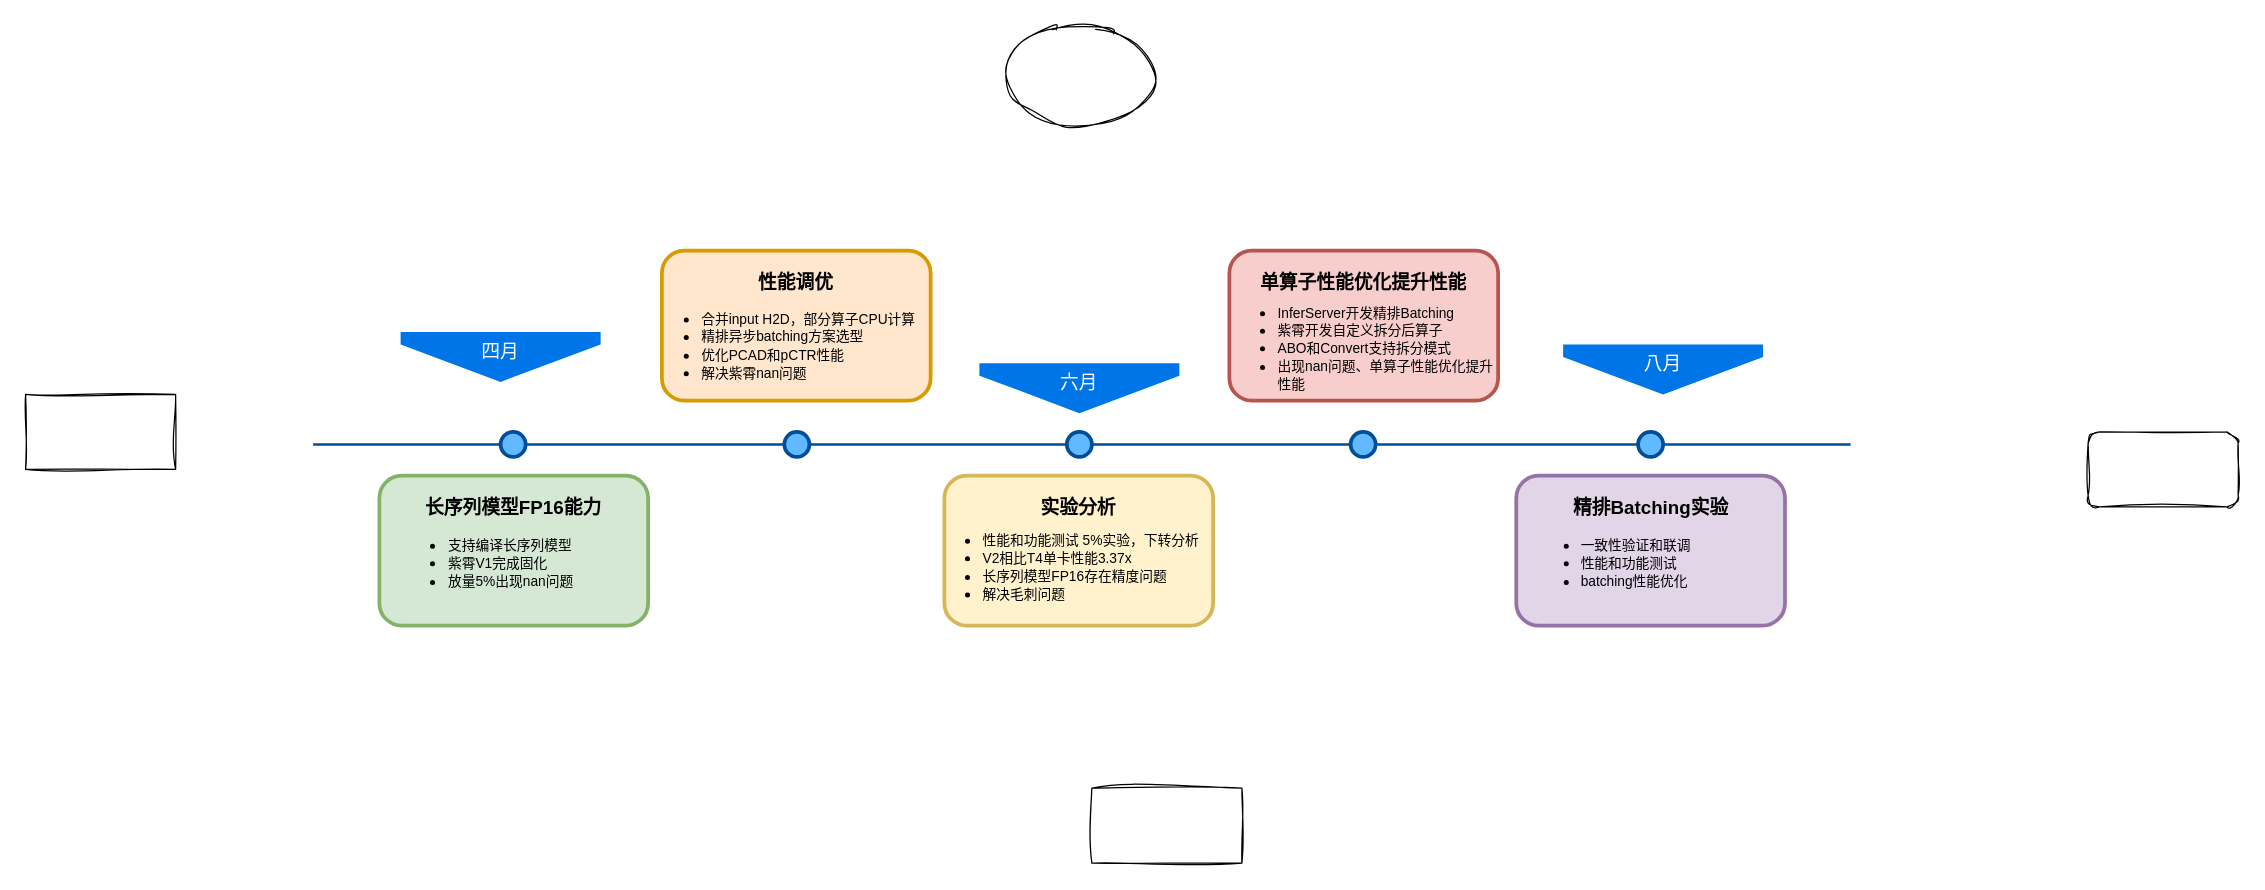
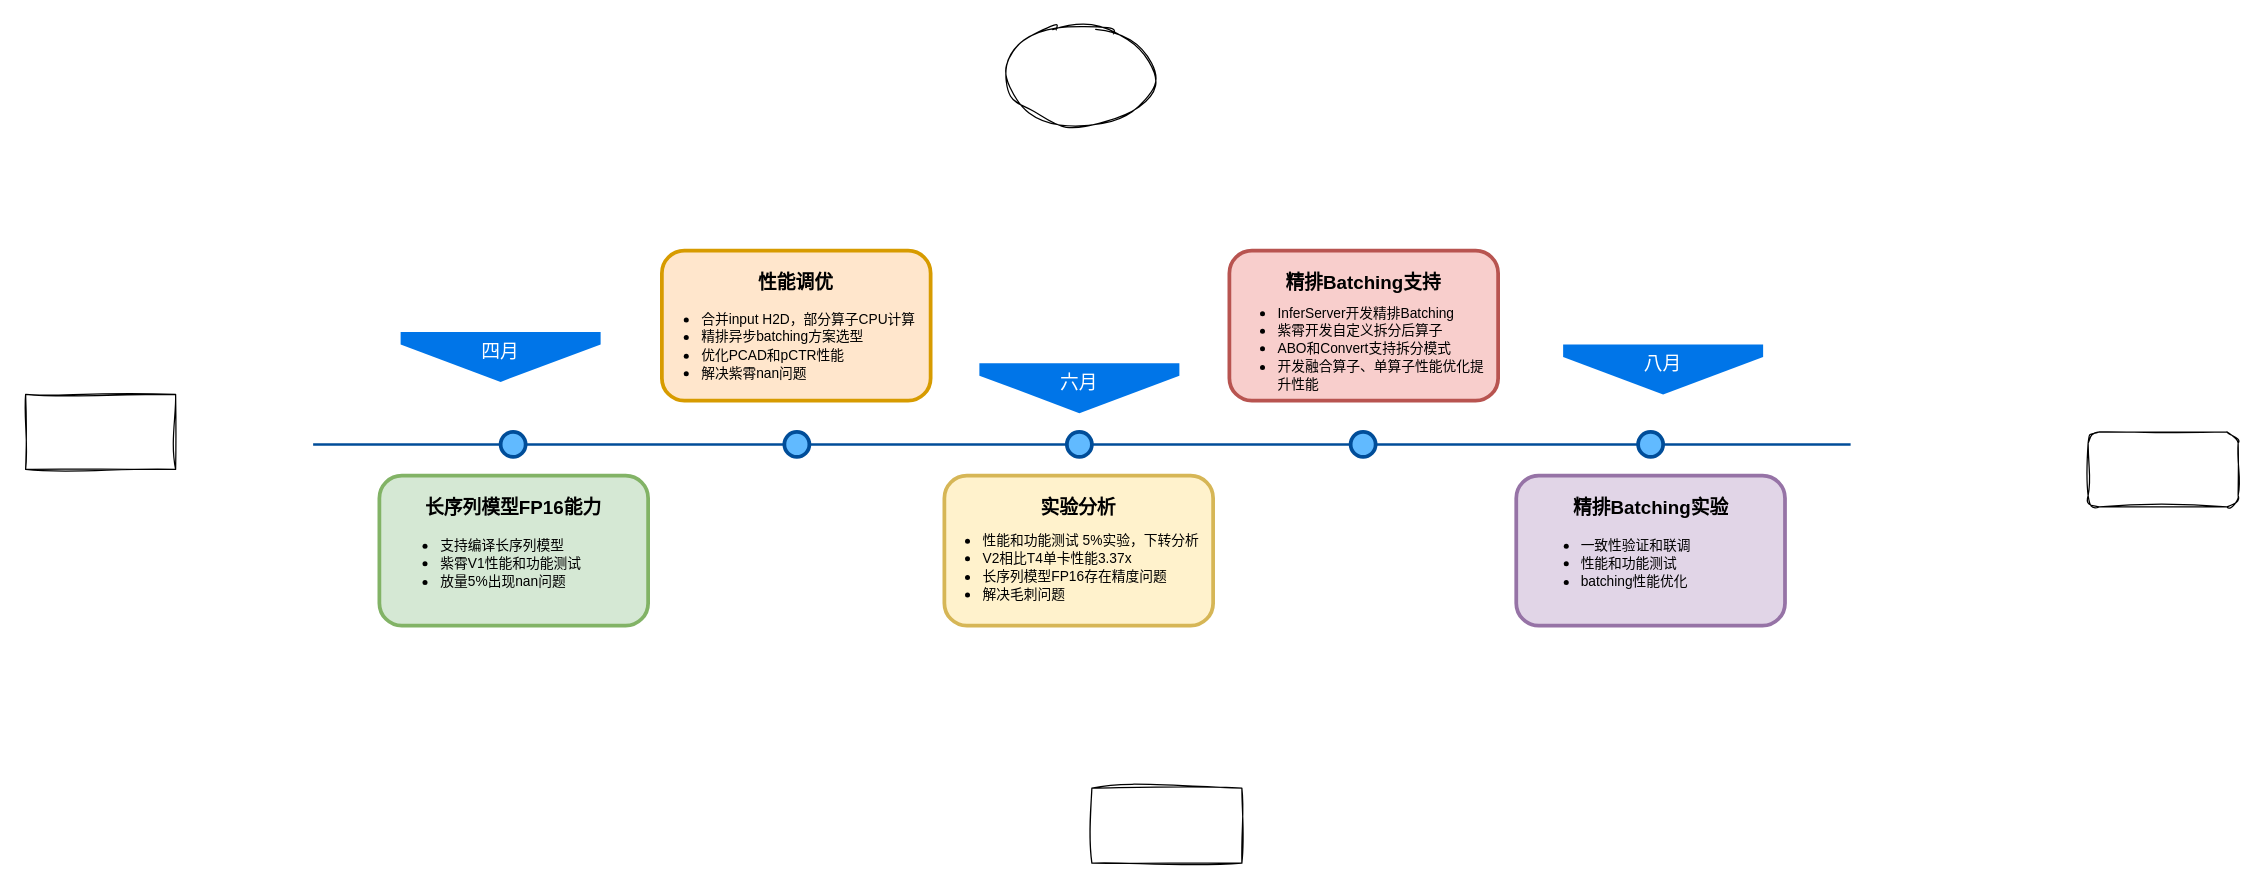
(1364, 248) -> (1364, 248)
(1363, 348) -> (1363, 348)
(486, 563) -> (486, 563)
